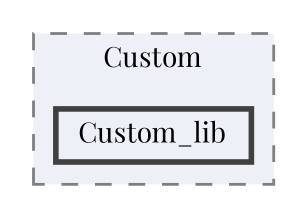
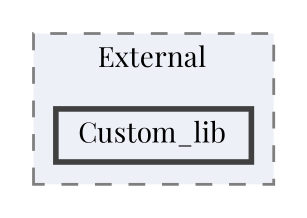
(154, 60) -> (154, 60)
